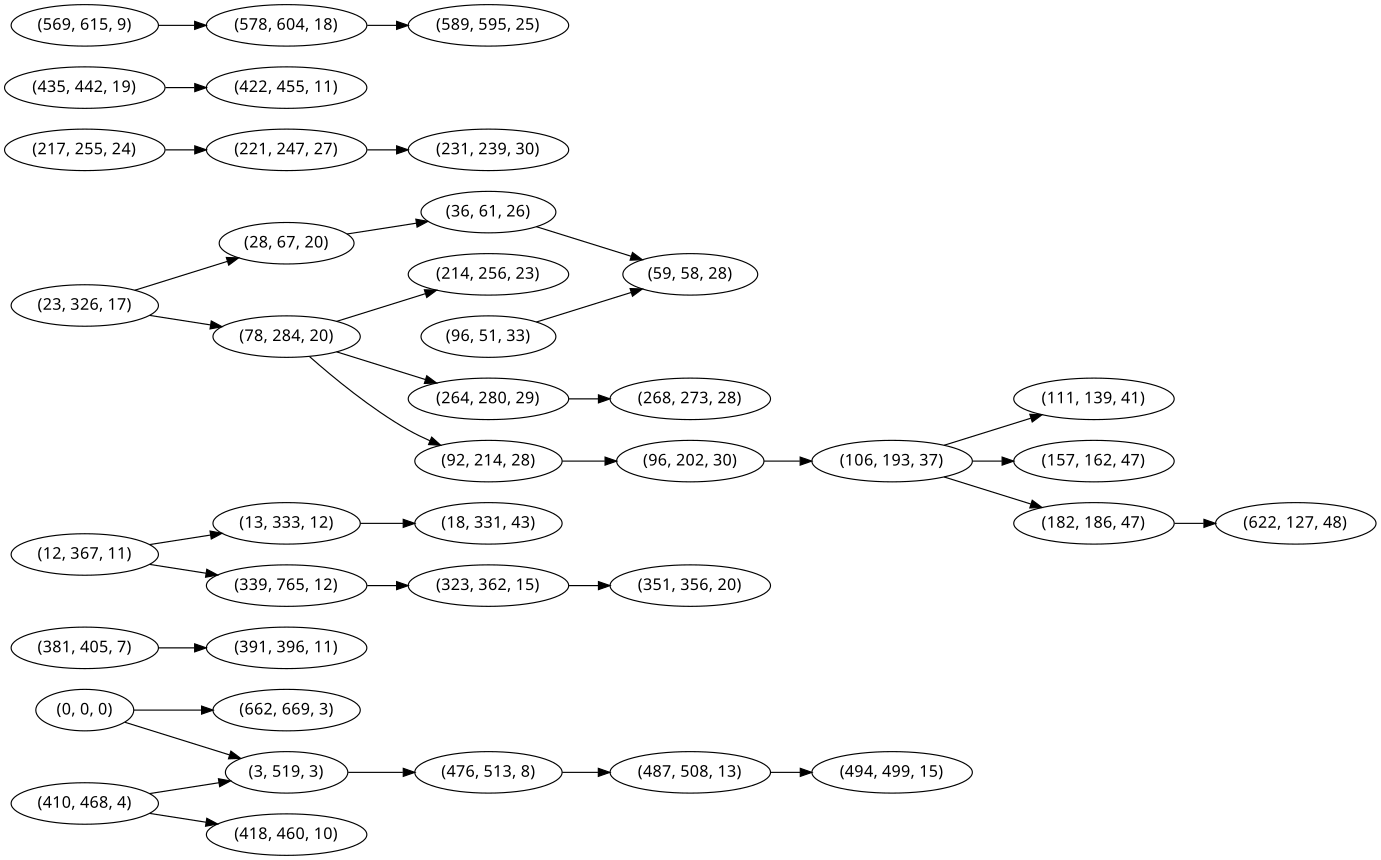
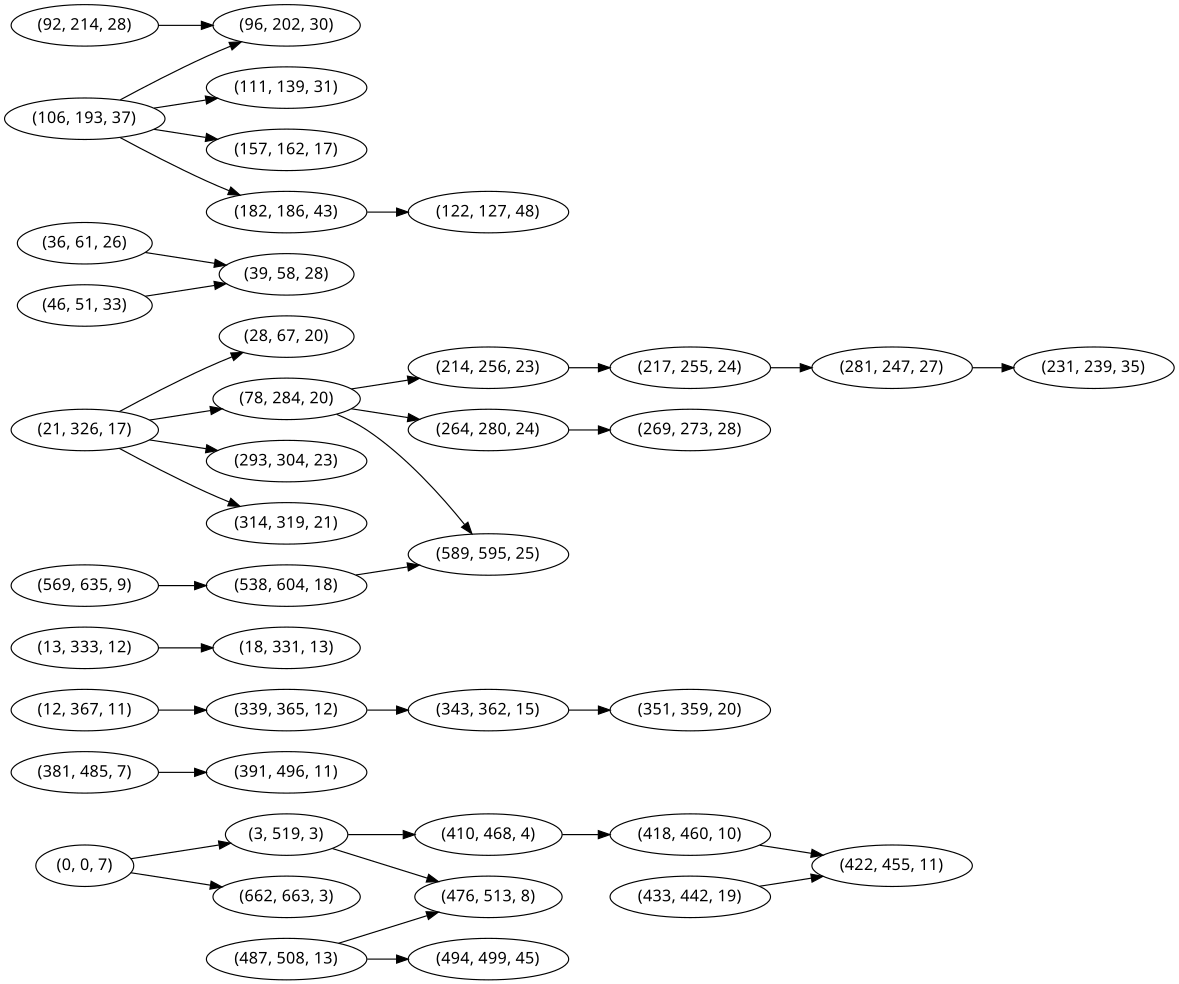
(85, 25) -> (85, 586)
(287, 25) -> (287, 586)
(85, 88) -> (690, 897)
(287, 150) -> (892, 368)
(488, 150) -> (1094, 368)
(382, 229) -> none
(690, 274) -> (287, 274)
(85, 305) -> (85, 430)
(488, 337) -> (85, 305)
none -> (584, 368)
(488, 399) -> (488, 430)
(690, 399) -> (690, 430)
(1094, 399) -> (287, 88)
(367, 403) -> (407, 462)
none -> (287, 461)
(782, 461) -> (175, 72)
(1094, 461) -> (287, 150)
none -> (287, 523)
(488, 523) -> (287, 648)
(1094, 523) -> (287, 212)
(1296, 523) -> (488, 212)
(180, 540) -> none
(287, 586) -> (287, 710)
(488, 586) -> (488, 710)
(690, 586) -> (690, 710)
(85, 648) -> (85, 772)
(287, 648) -> (287, 772)
(85, 710) -> (85, 866)
(287, 710) -> (287, 897)
(580, 772) -> (383, 929)
(892, 772) -> (488, 959)
(184, 788) -> (376, 835)
none -> (785, 849)
